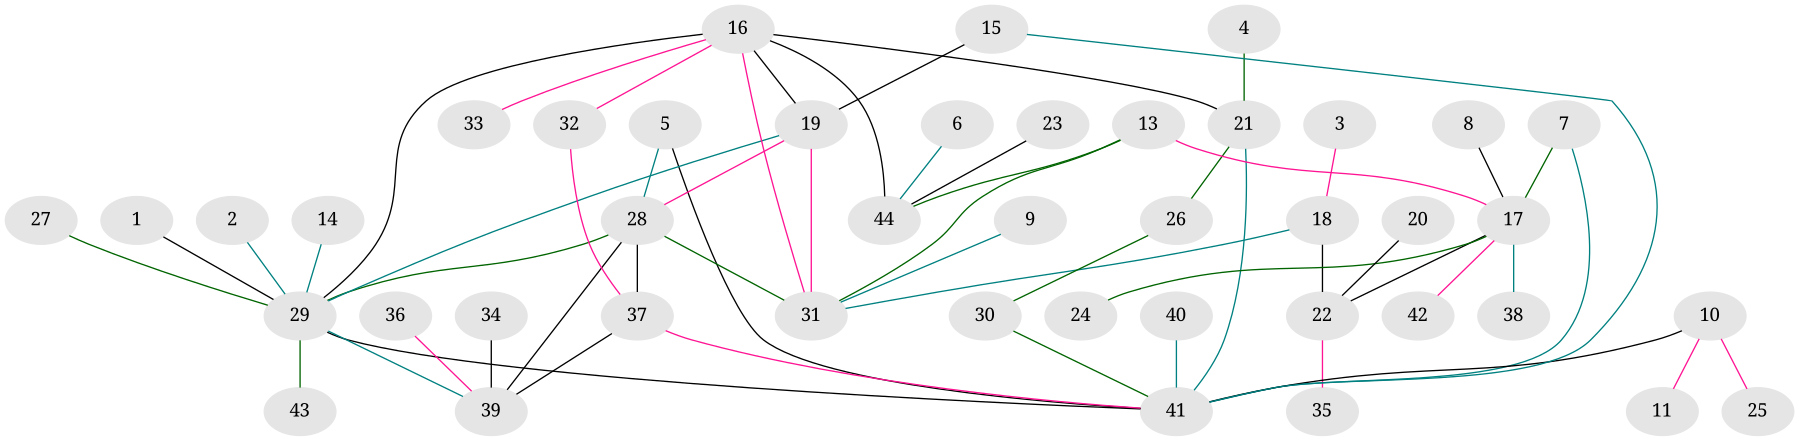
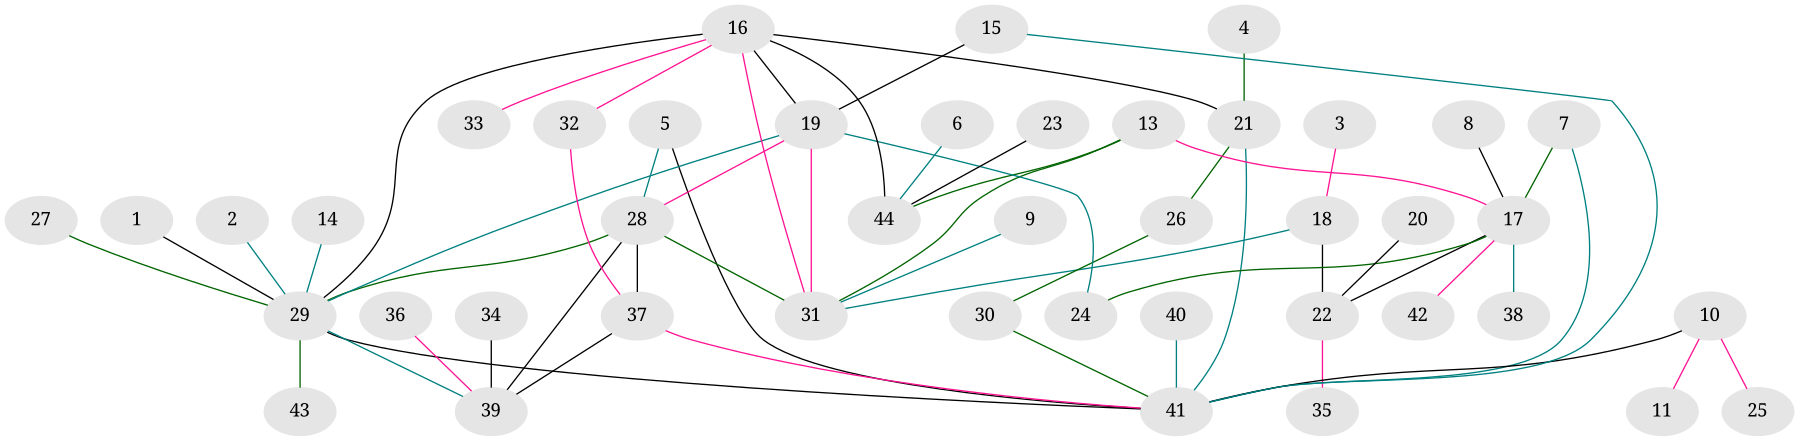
none -> (994, 170)
